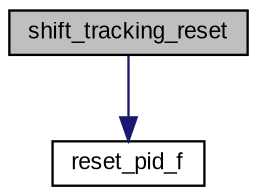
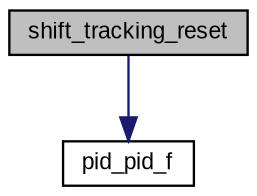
(128, 164) -> (128, 164)
